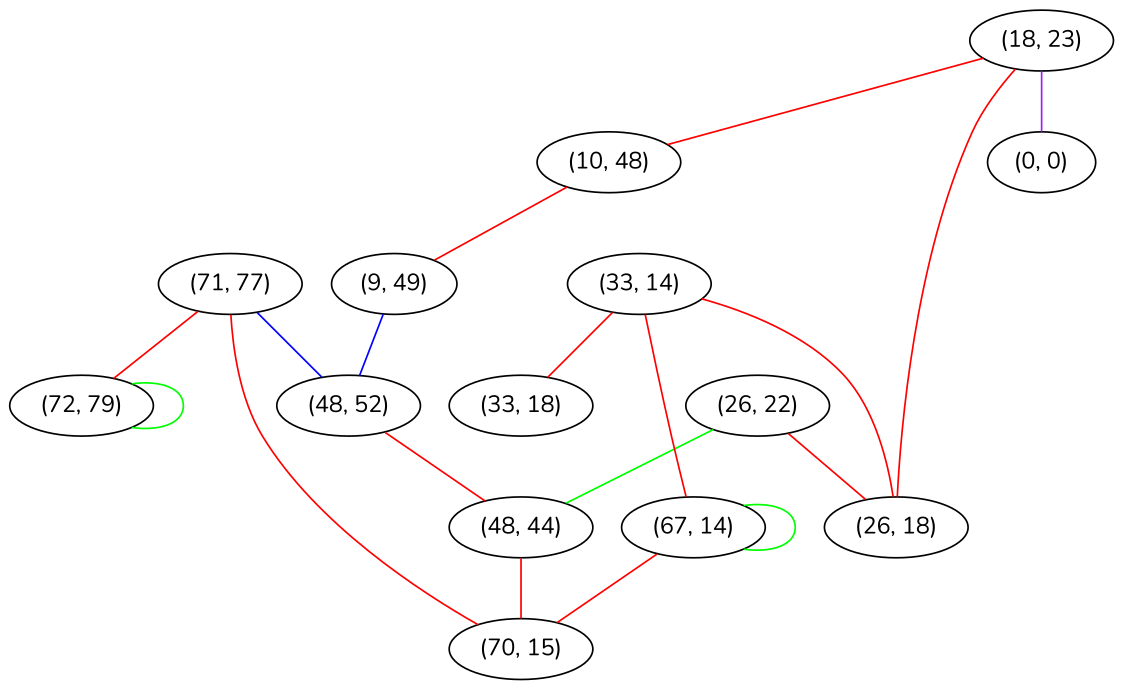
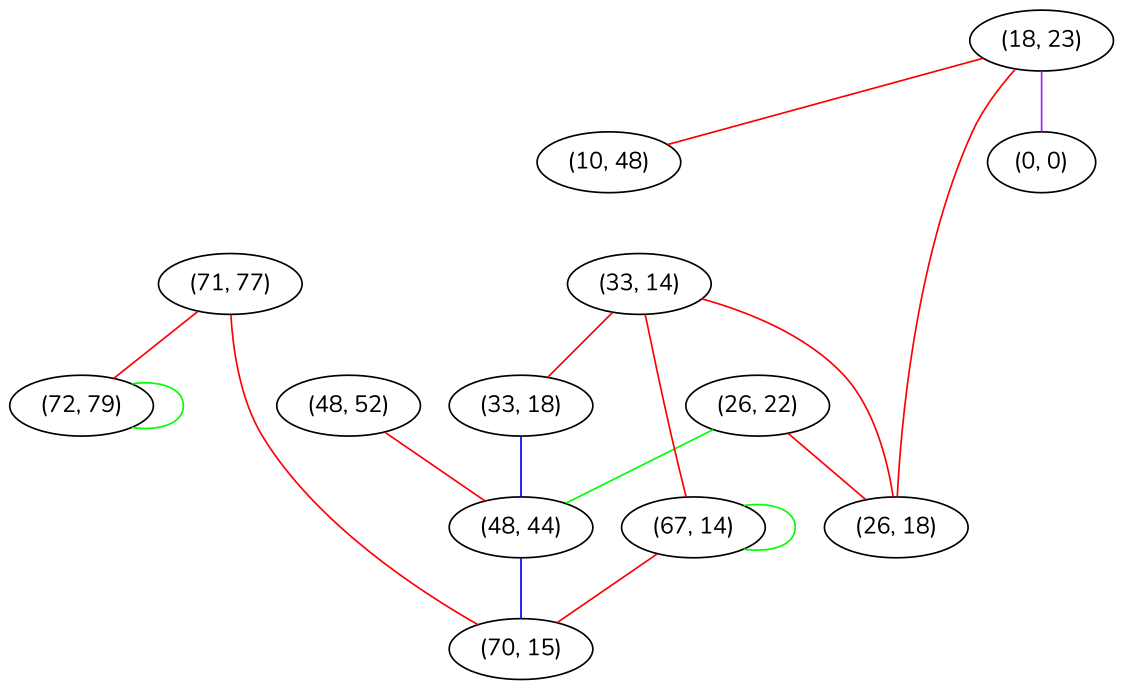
(394, 284) -> none
(290, 345) -> none
none -> (521, 467)
(521, 588) -> (521, 588)
